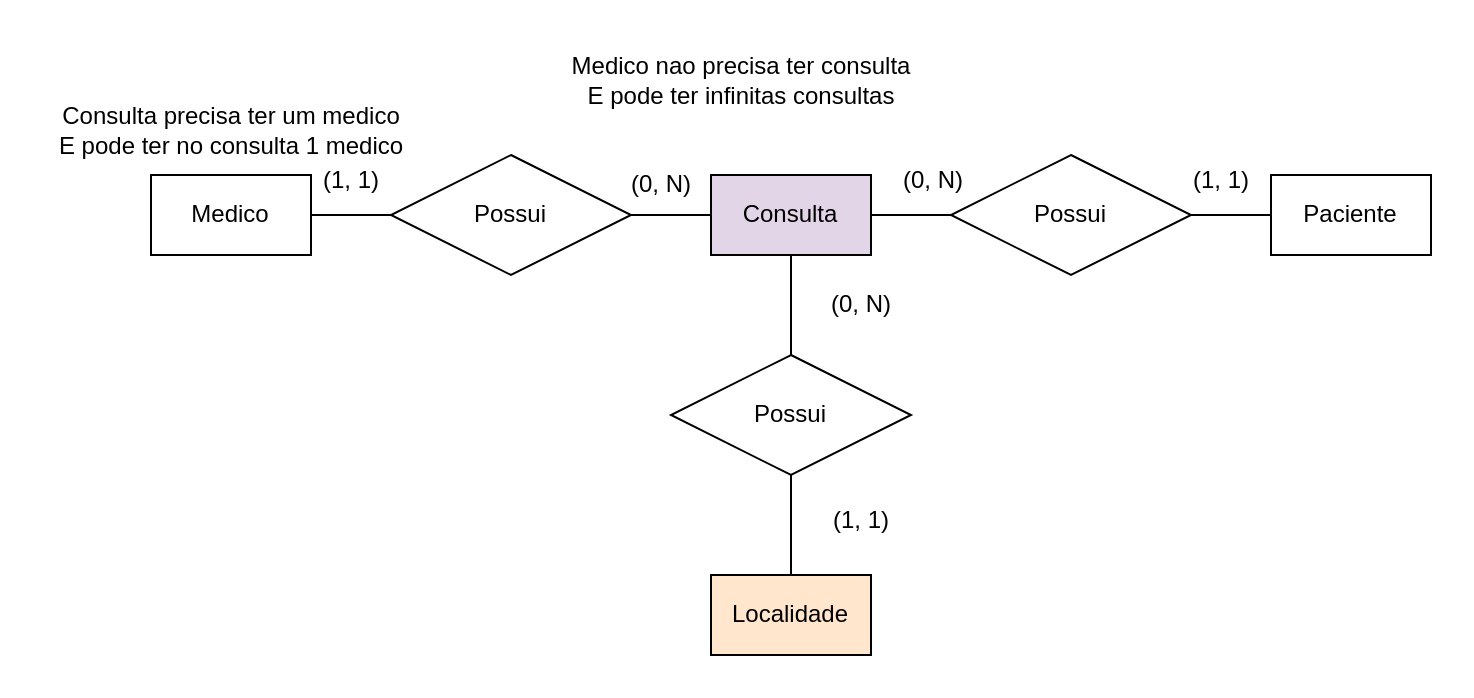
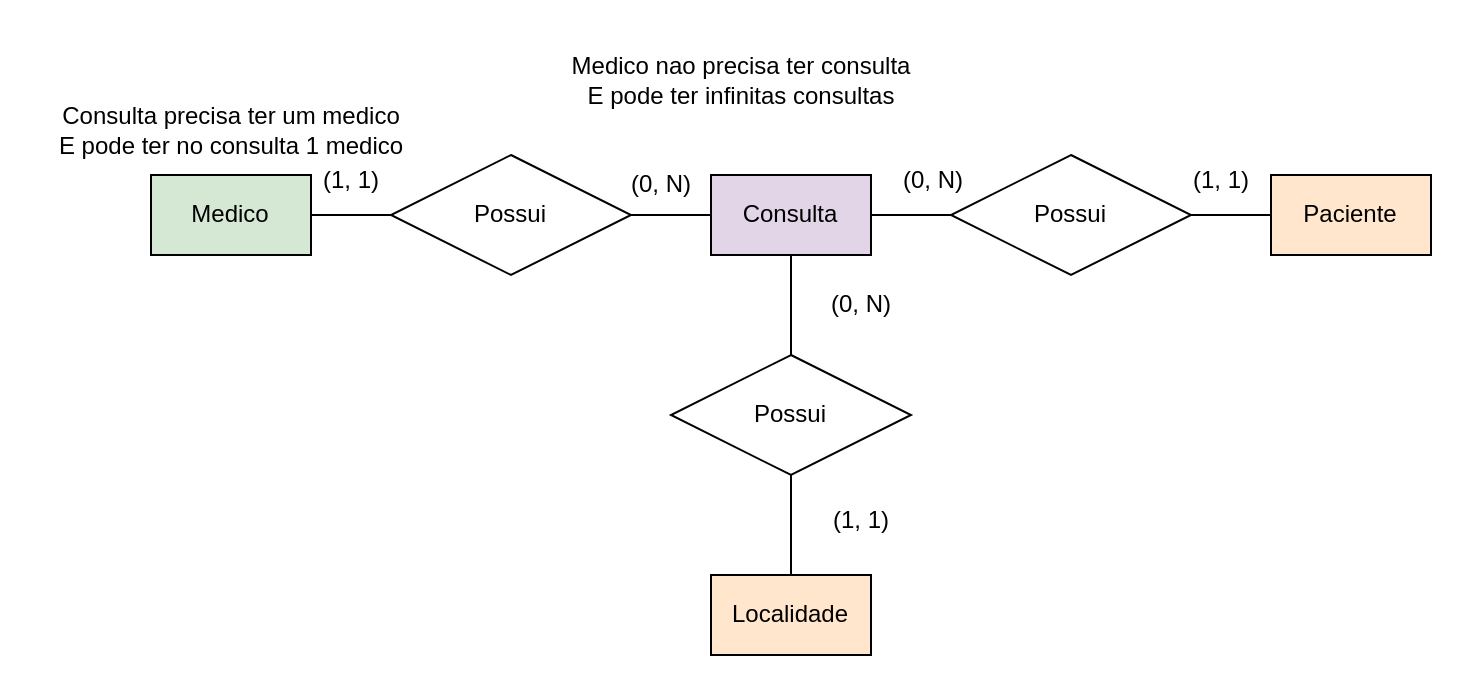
(231, 215) -> (231, 215)
(1351, 215) -> (1351, 215)
